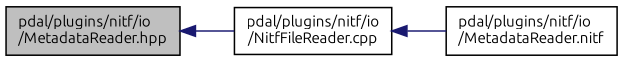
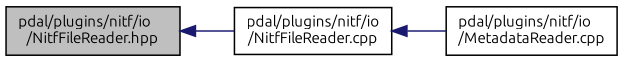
(93, 31) -> (93, 31)
(532, 31) -> (532, 31)
